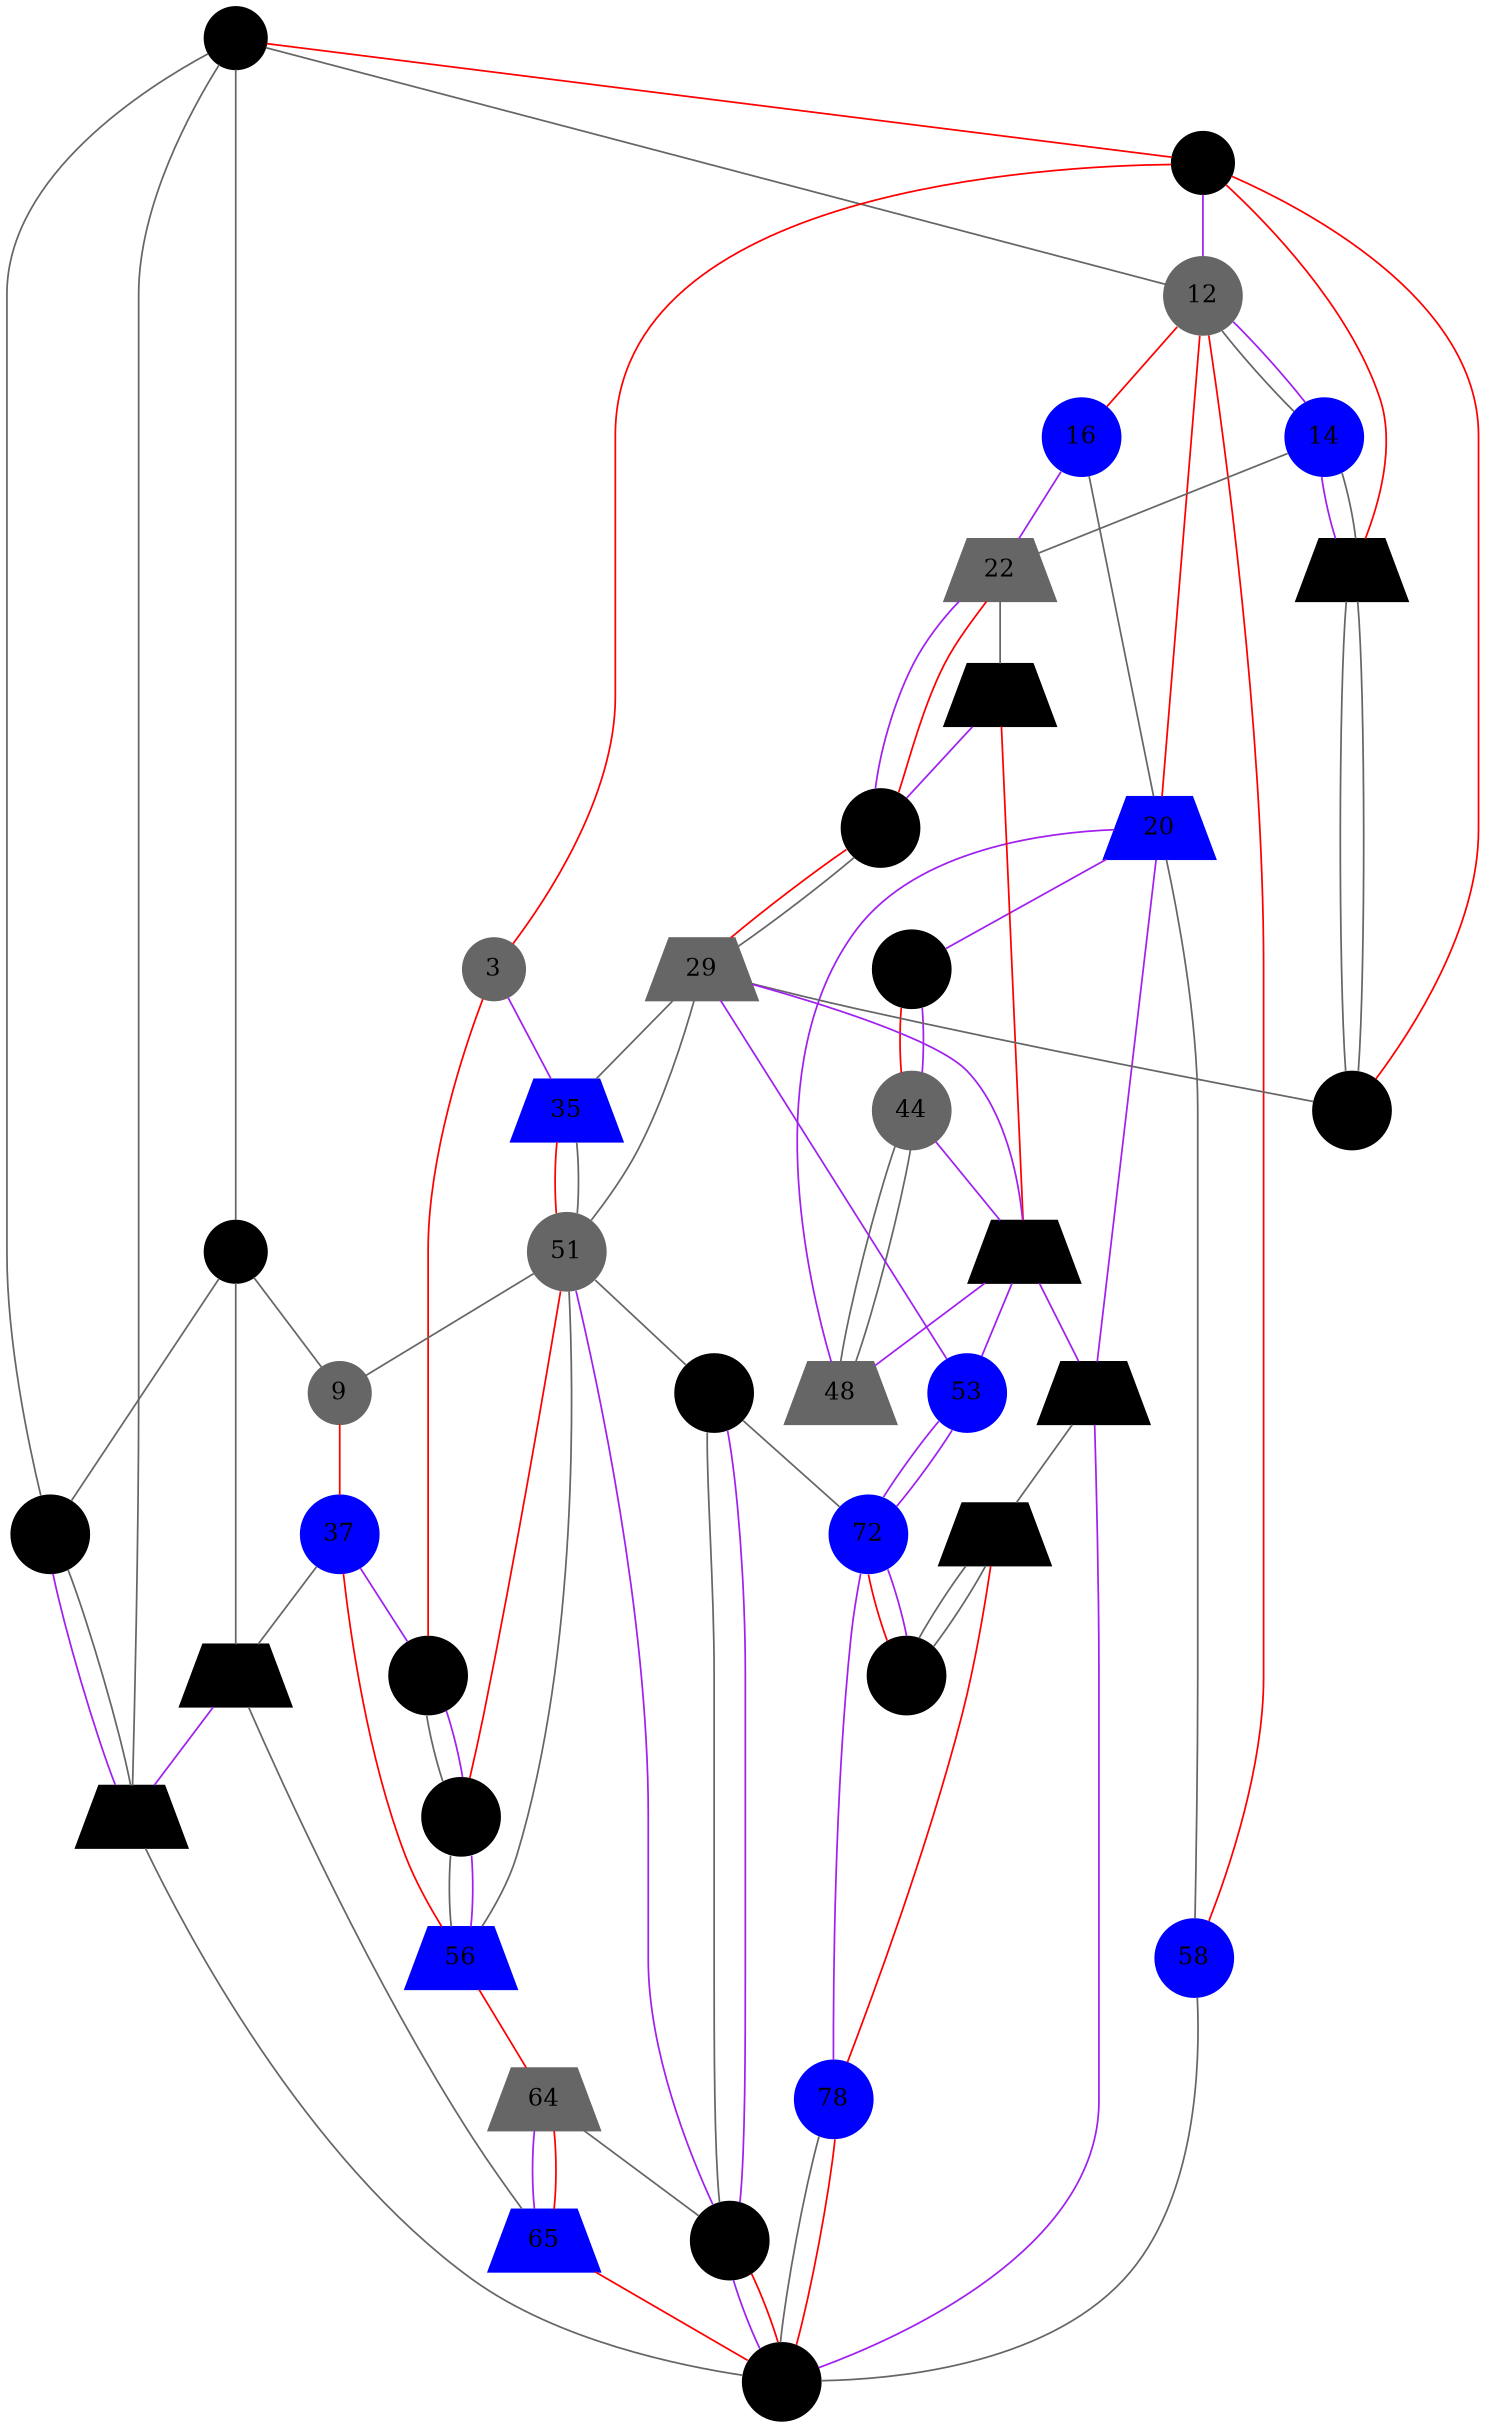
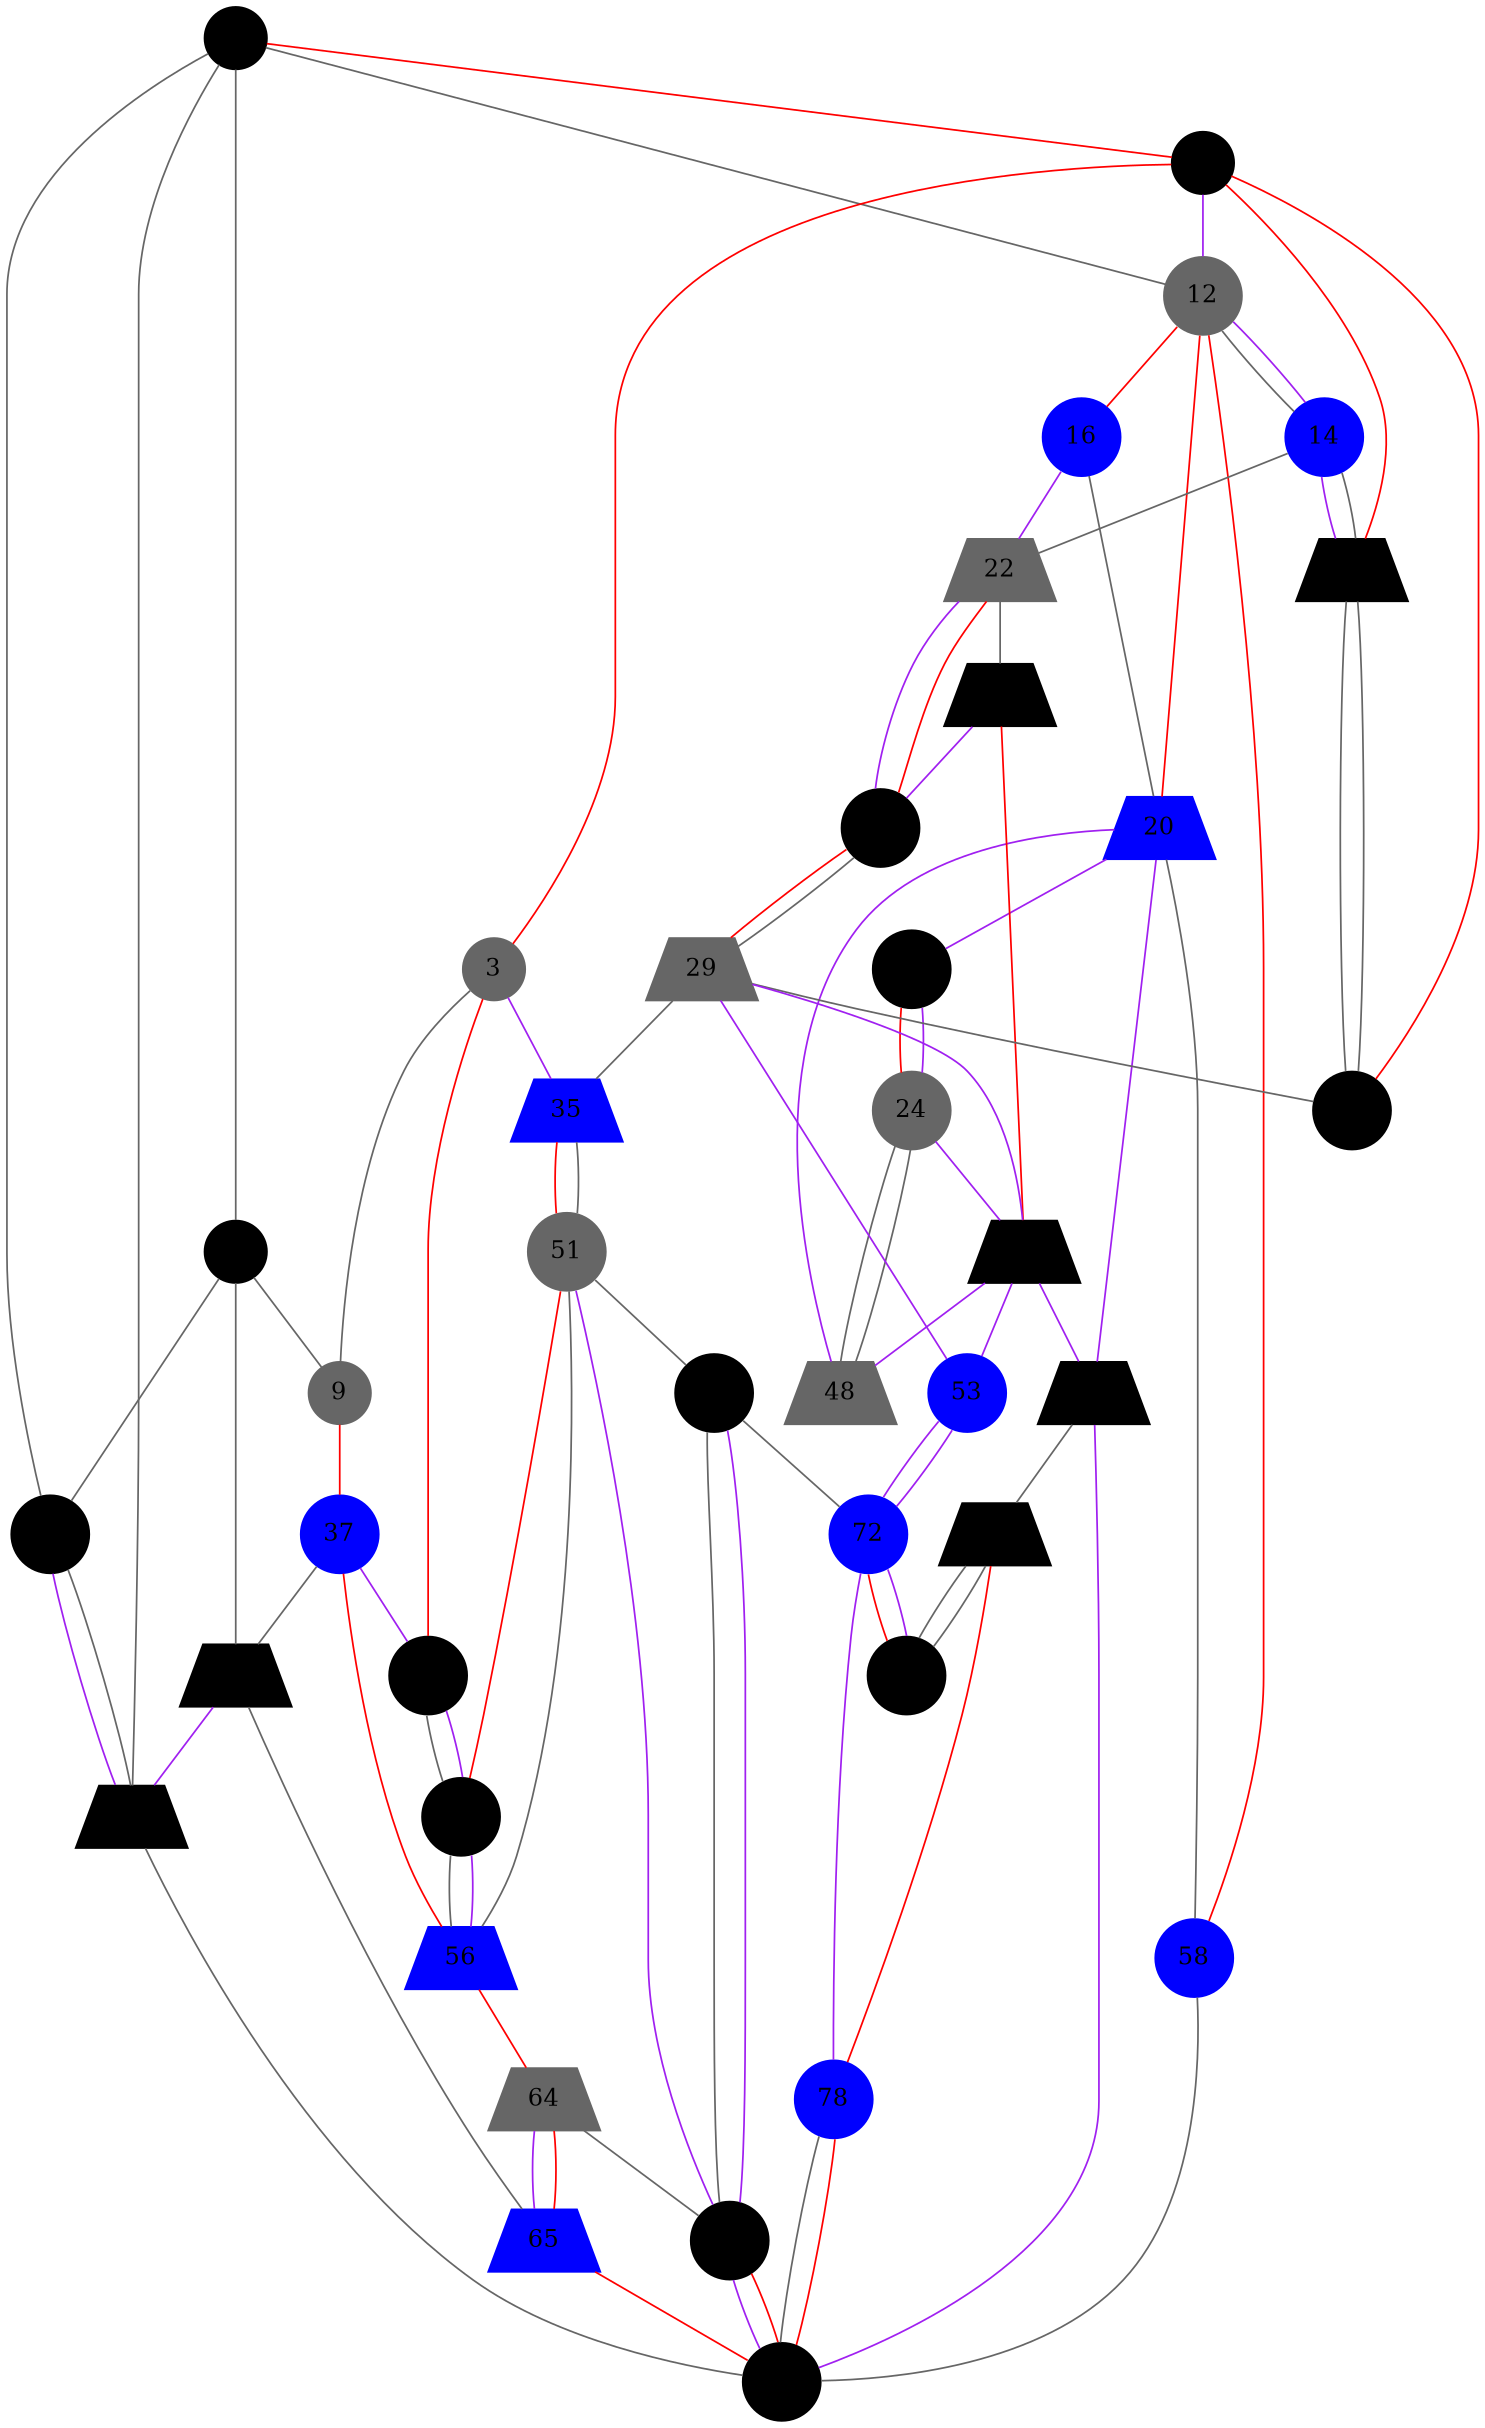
(912, 1111) -> (912, 1111)
(654, 1116) -> none
(450, 1325) -> (370, 1162)
